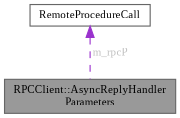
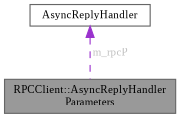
(90, 15) -> (90, 15)
